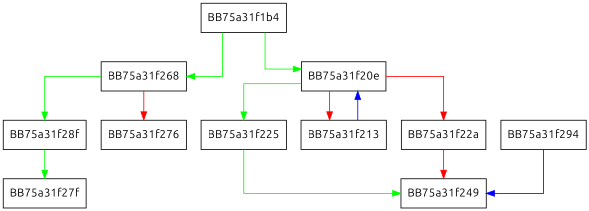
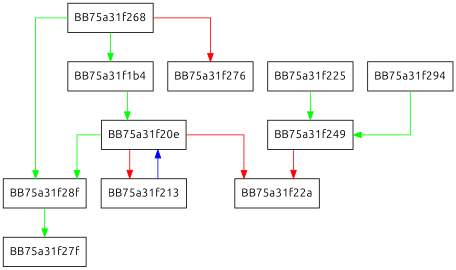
(222, 68) -> (110, 43)
(258, 84) -> (77, 140)
(444, 160) -> (294, 160)
(541, 193) -> (408, 135)
